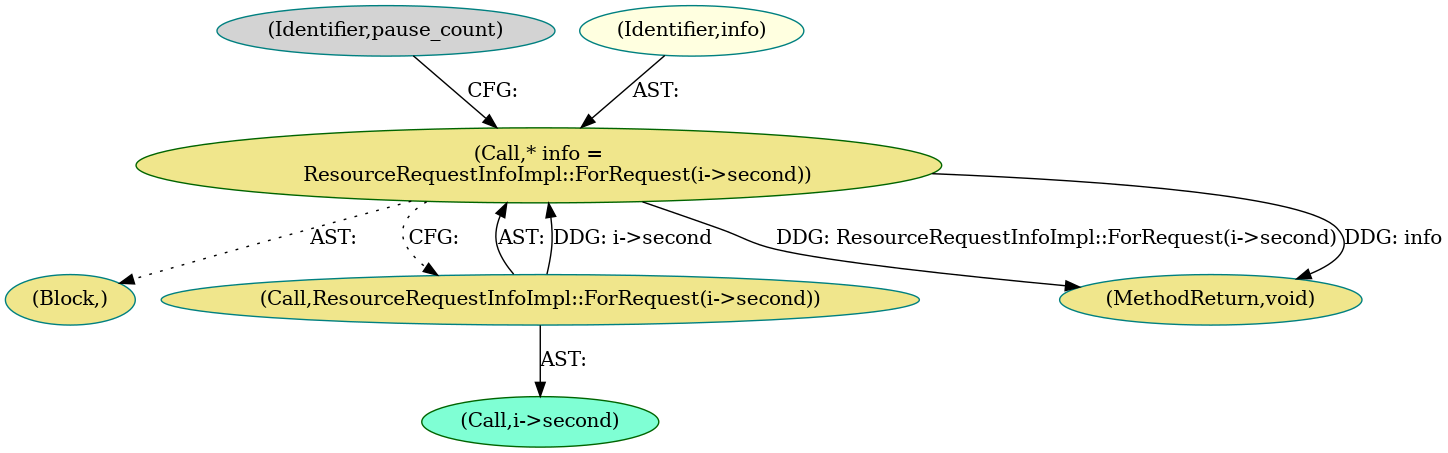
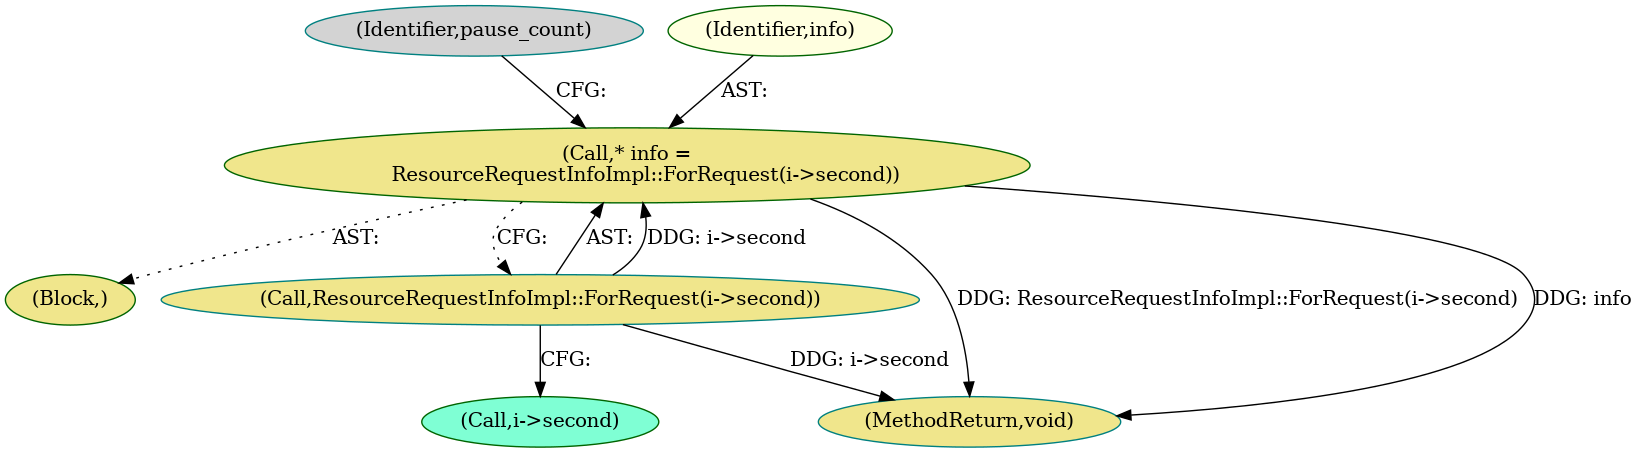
(692, 31) -> (780, 31)
(70, 300) -> (70, 300)
(567, 361) -> (569, 361)
none -> (751, 361)
